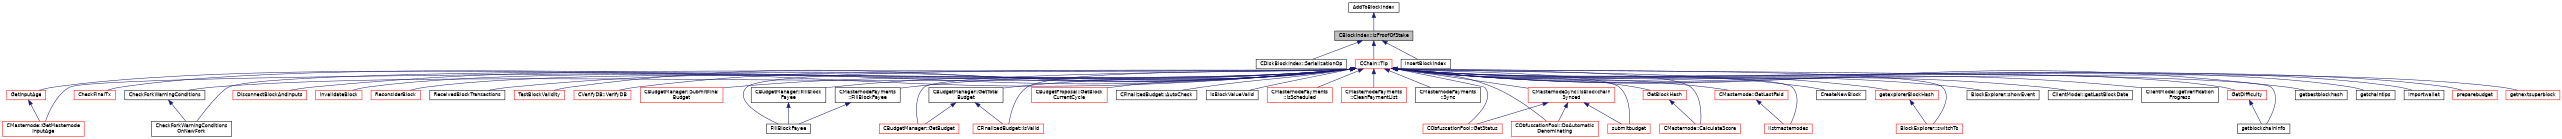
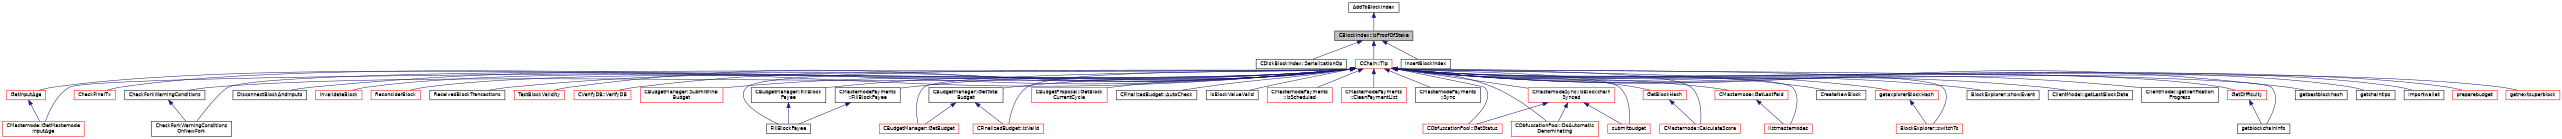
(270, 95) -> (270, 95)
